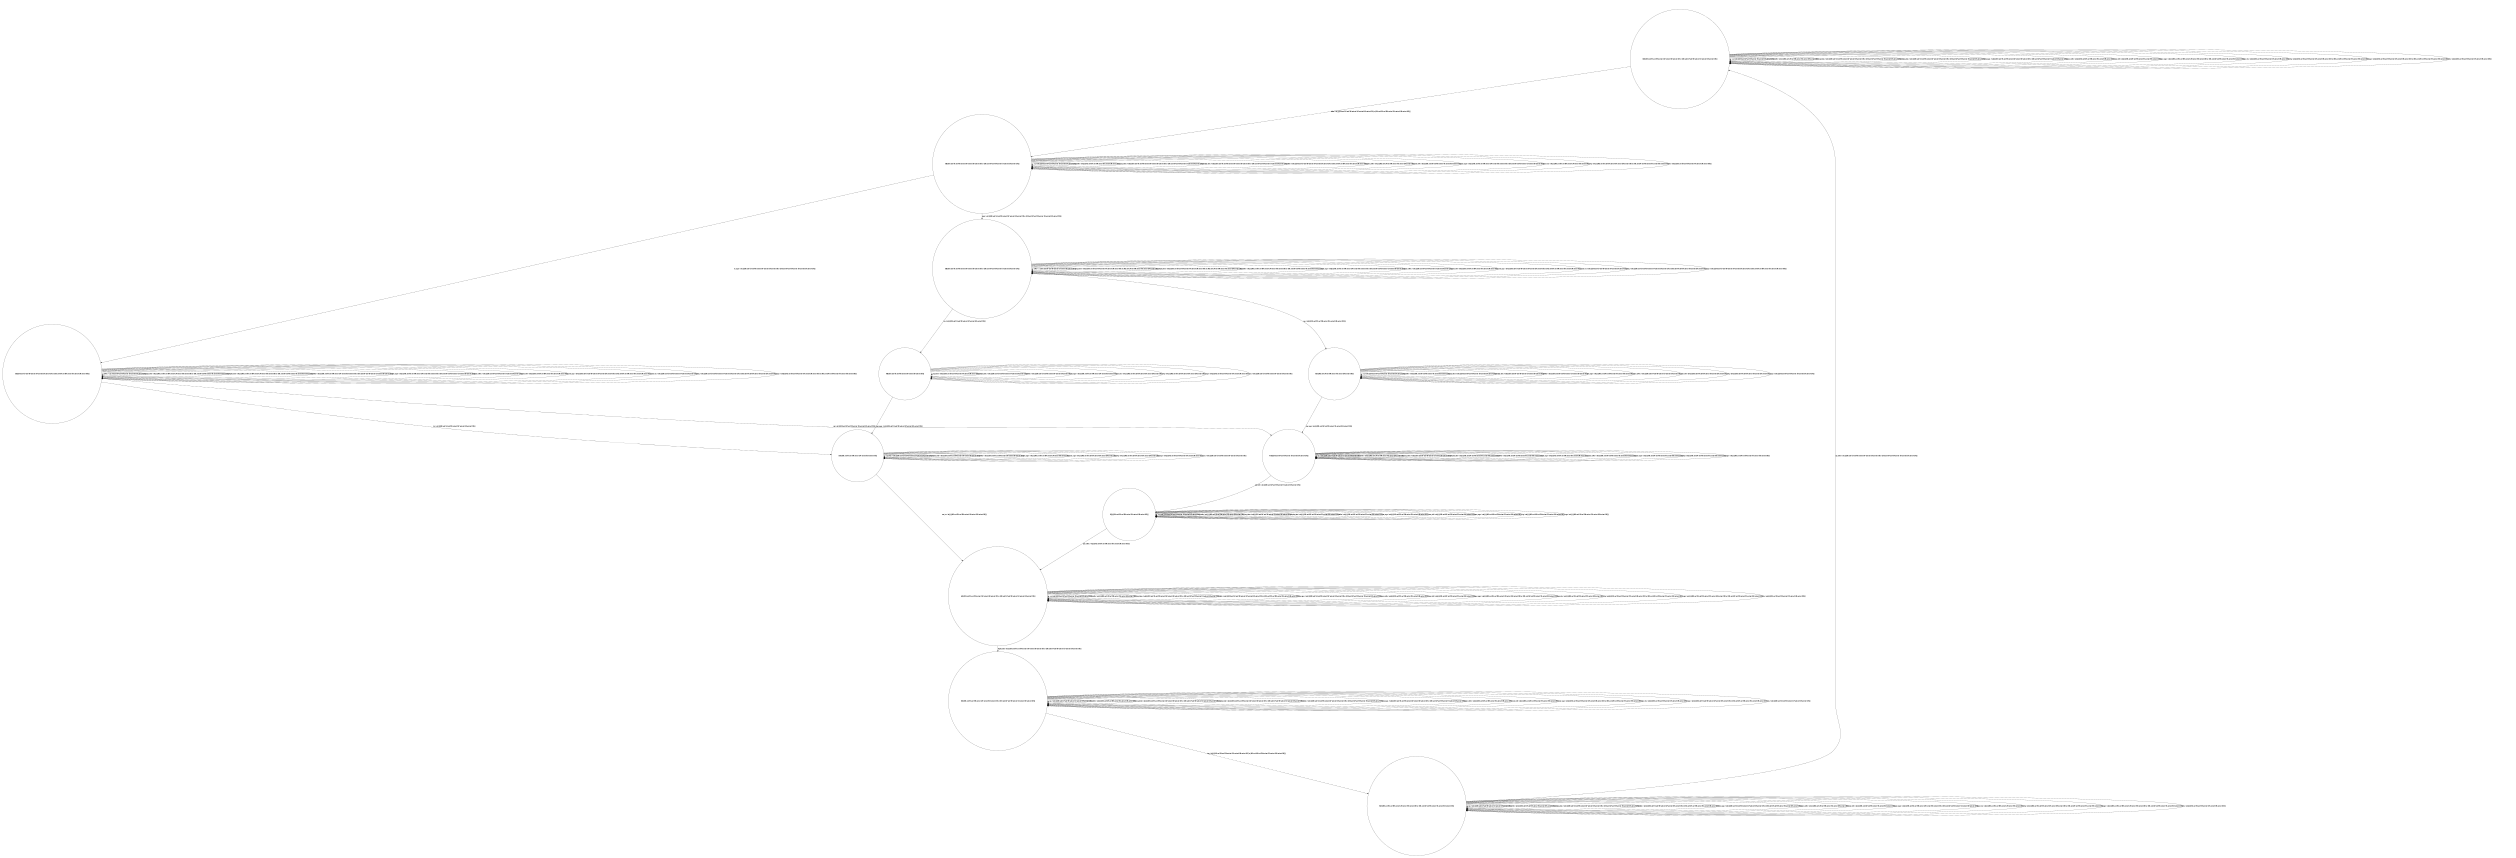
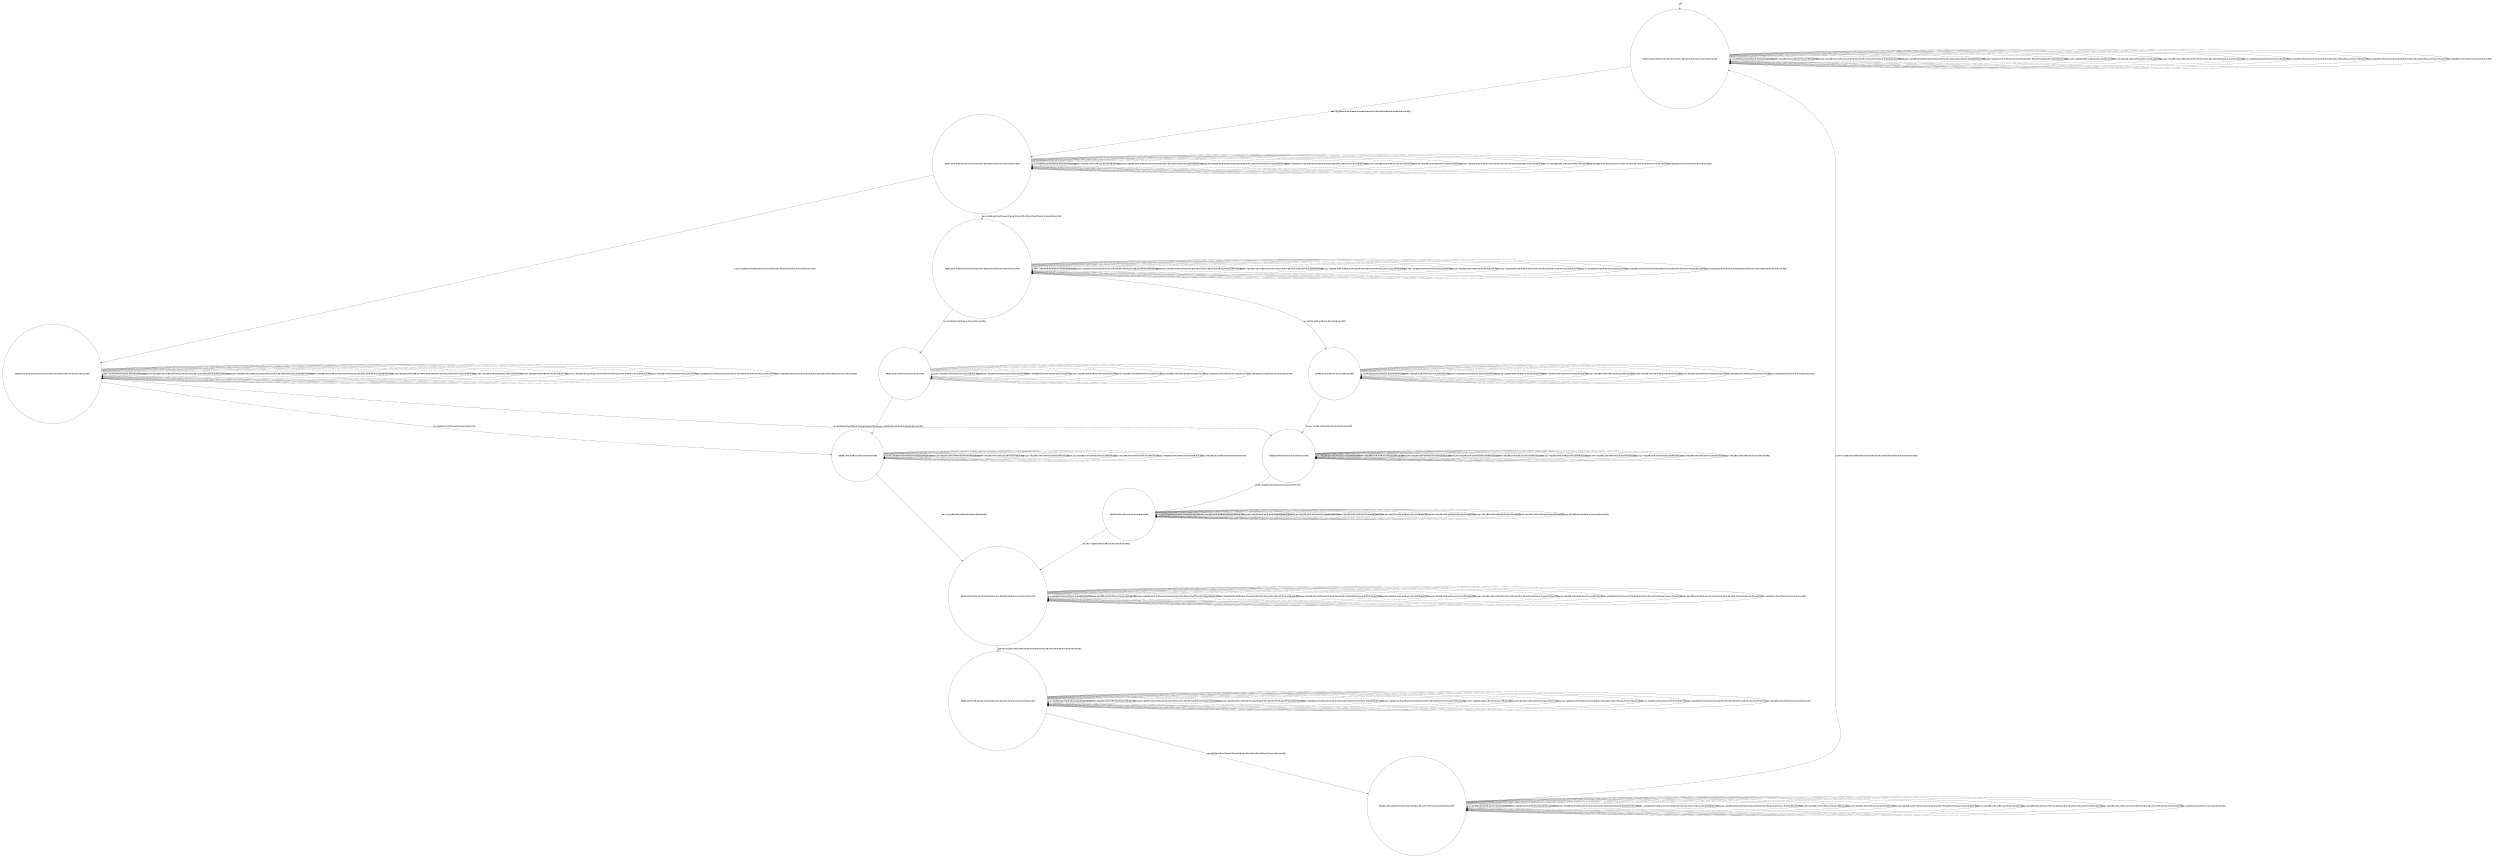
none -> (1680, 4)
